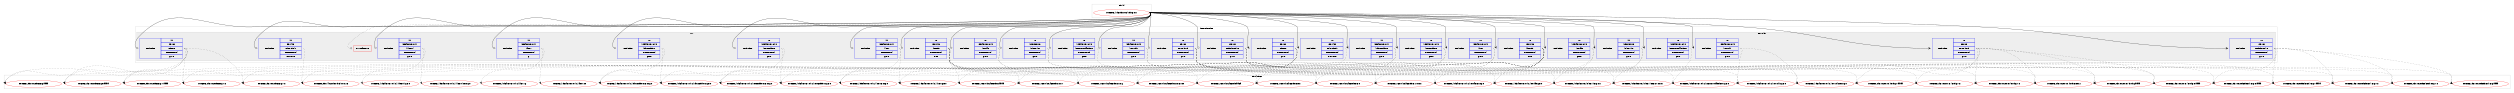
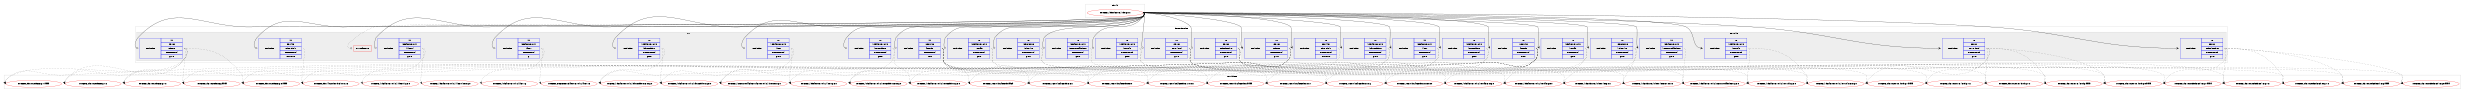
(569, 84) -> (569, 84)
(869, 84) -> (754, 84)
(2064, 84) -> none
